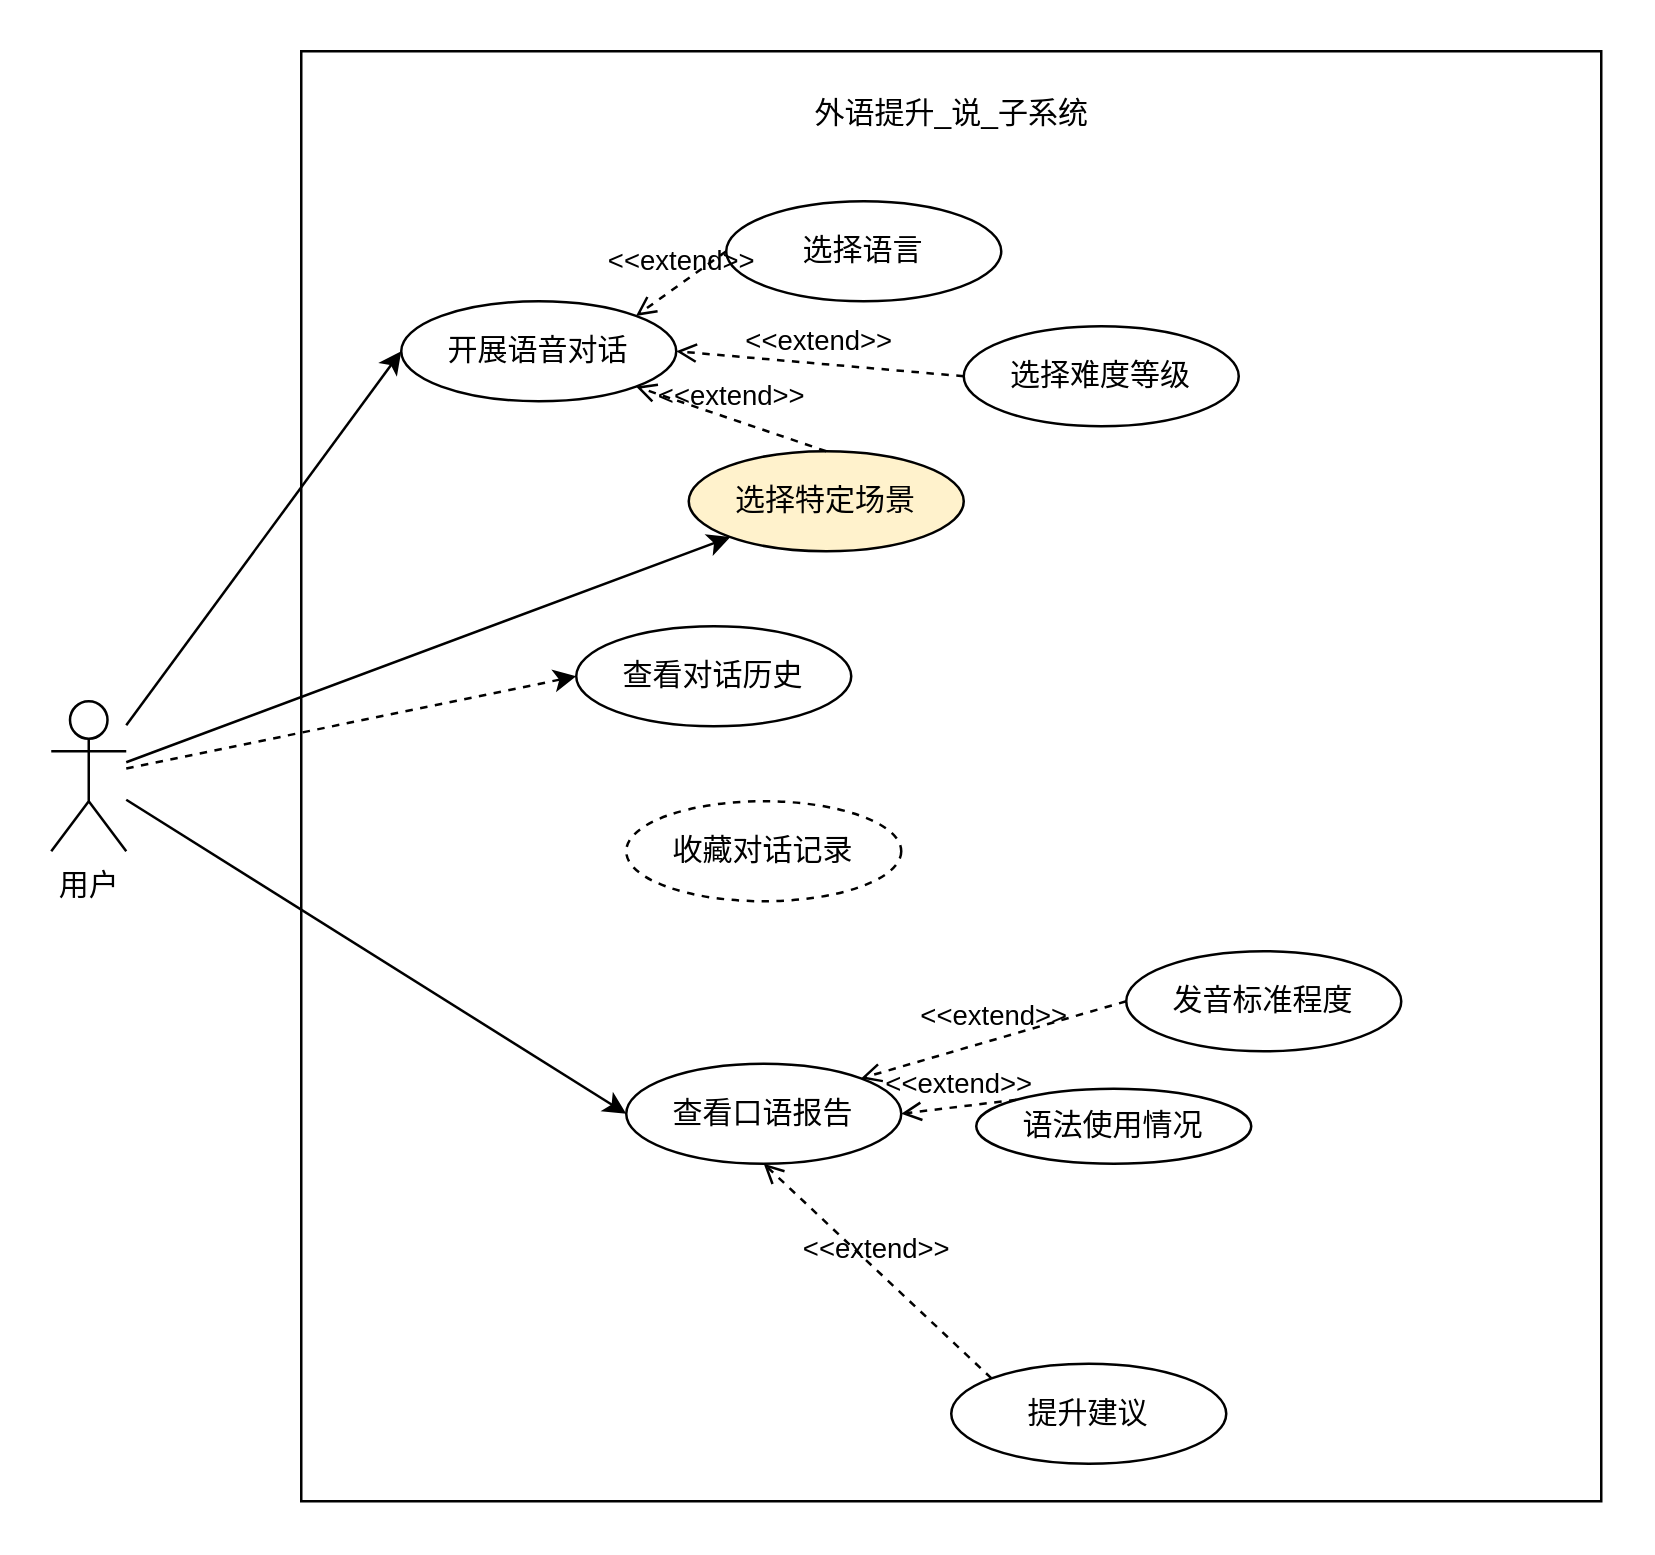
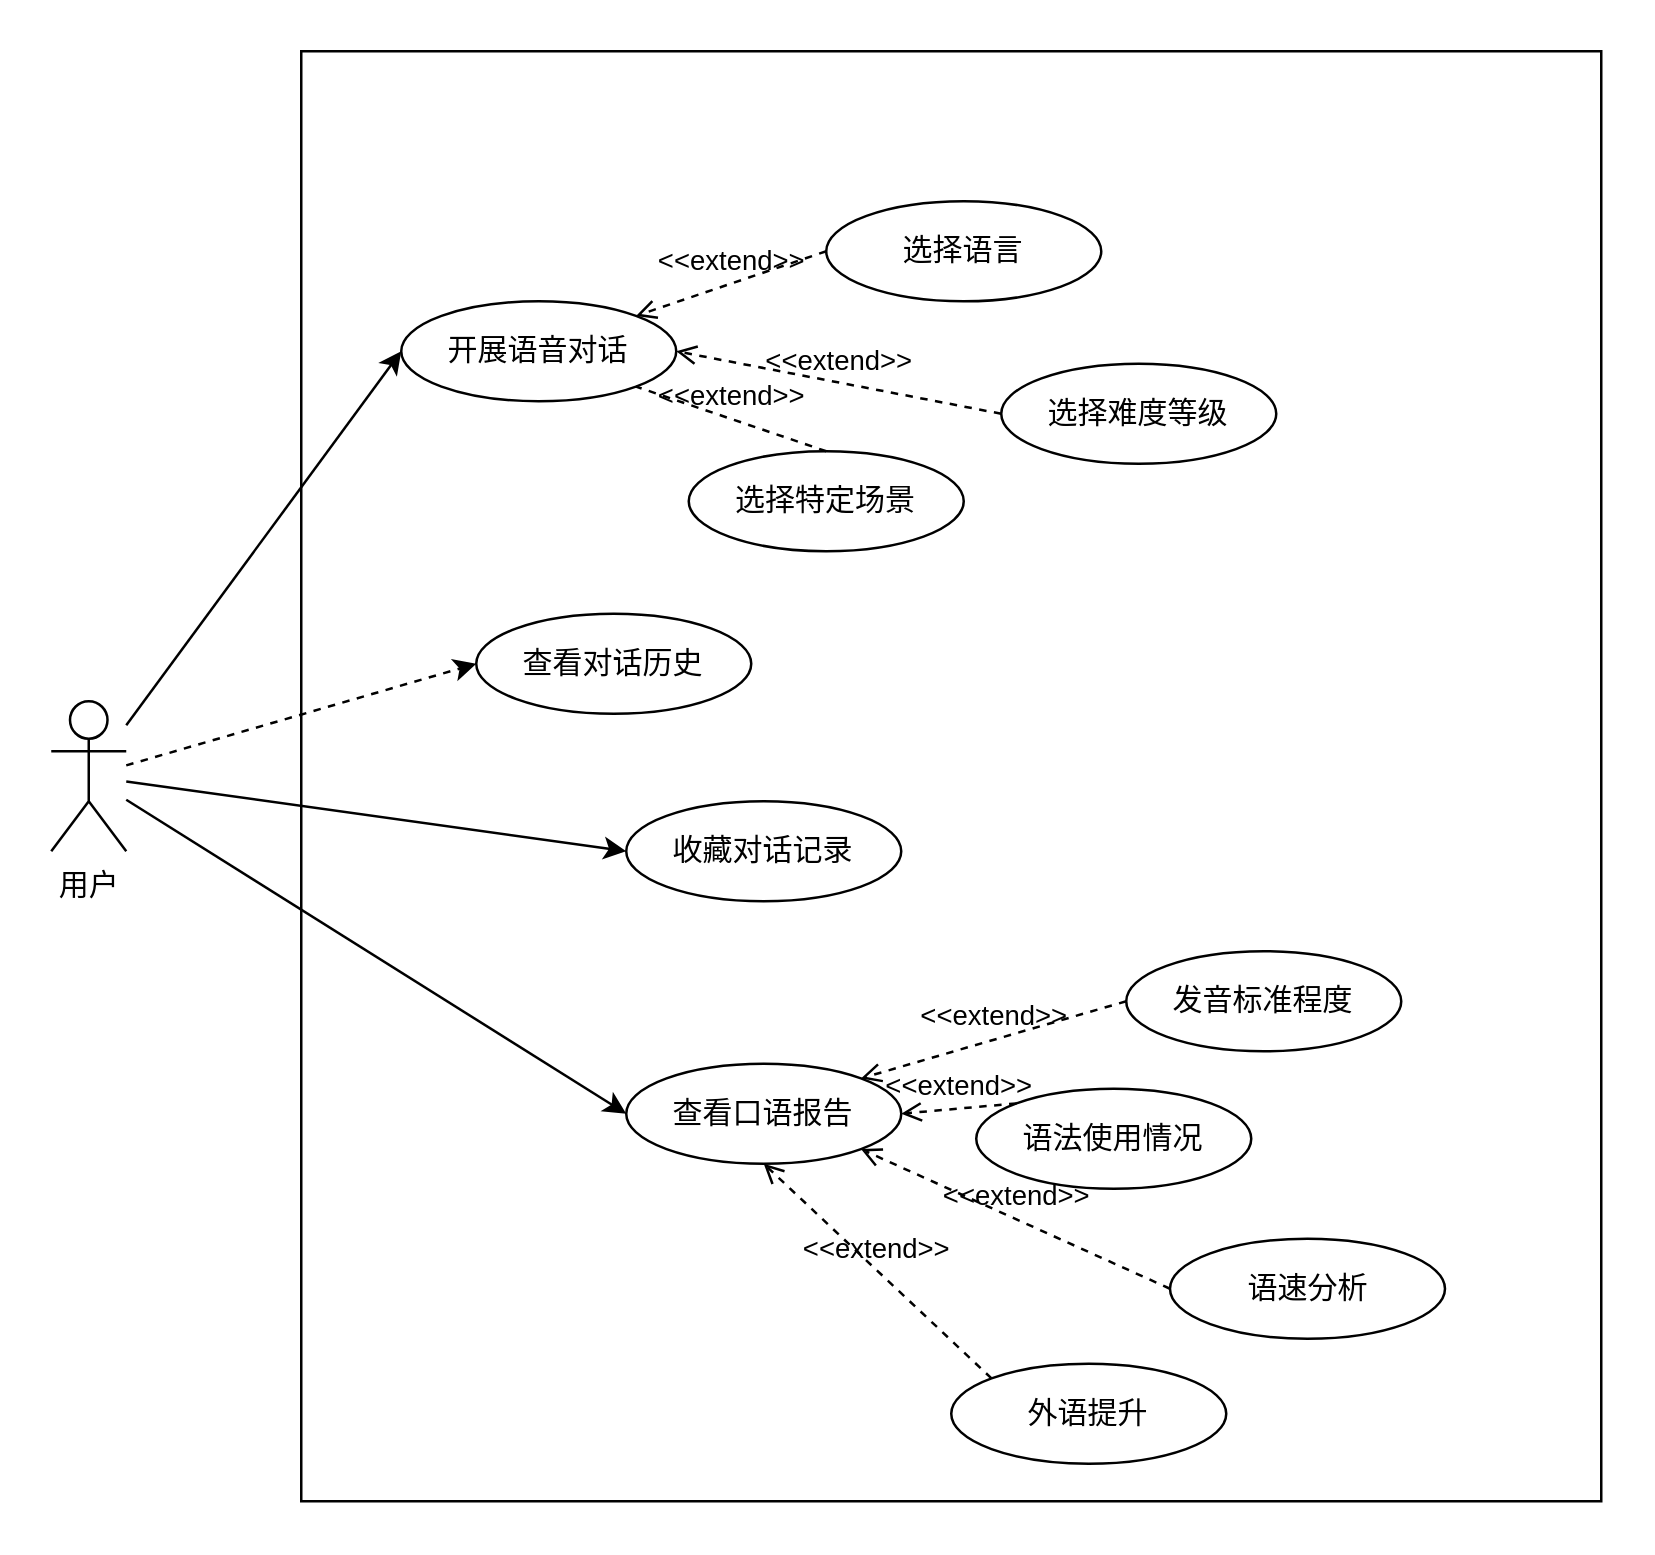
(951, 114) -> none
(864, 251) -> (964, 251)
(1101, 376) -> (1139, 414)
(644, 389) -> (642, 389)
(826, 501) -> (826, 501)
(425, 651) -> (368, 815)
(714, 676) -> (614, 664)
(764, 851) -> (764, 851)
(1114, 1126) -> (1114, 1139)
none -> (1018, 1220)
none -> (1308, 1289)
(1089, 1414) -> (1089, 1414)
